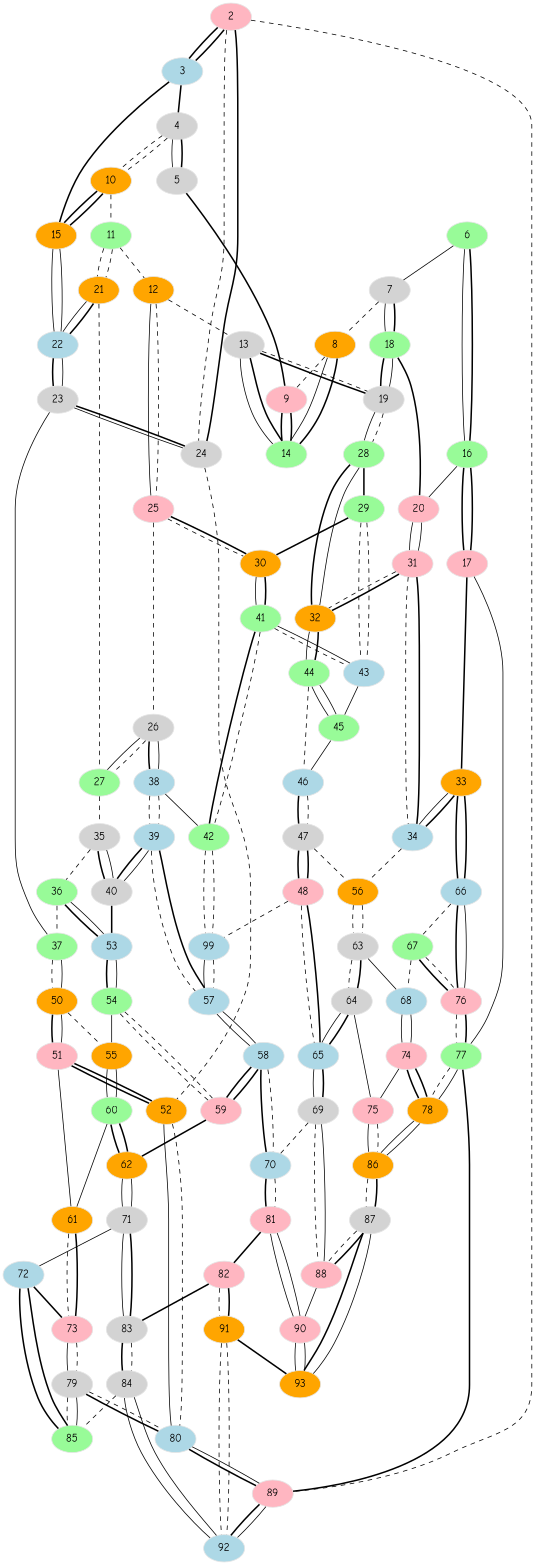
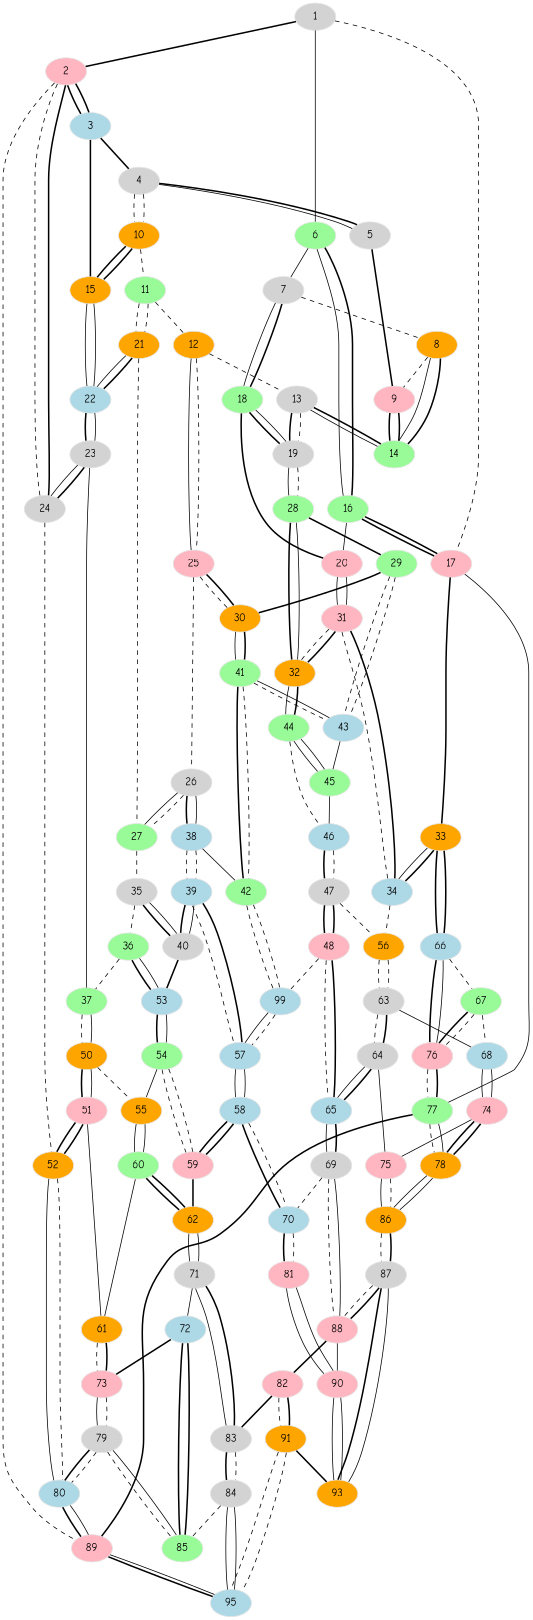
none -> (315, 17)
(247, 1247) -> (307, 1360)
(224, 1548) -> (231, 1603)
